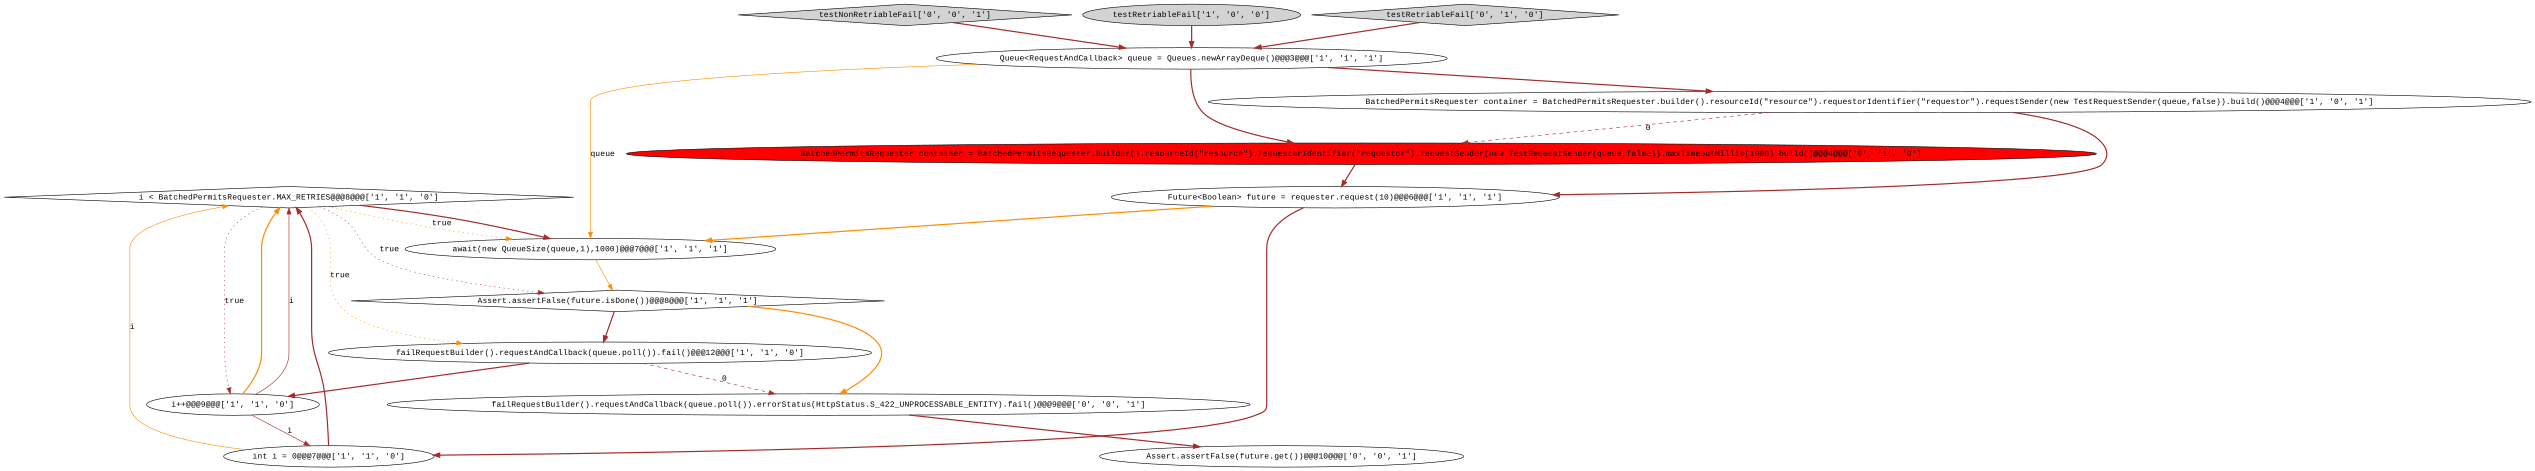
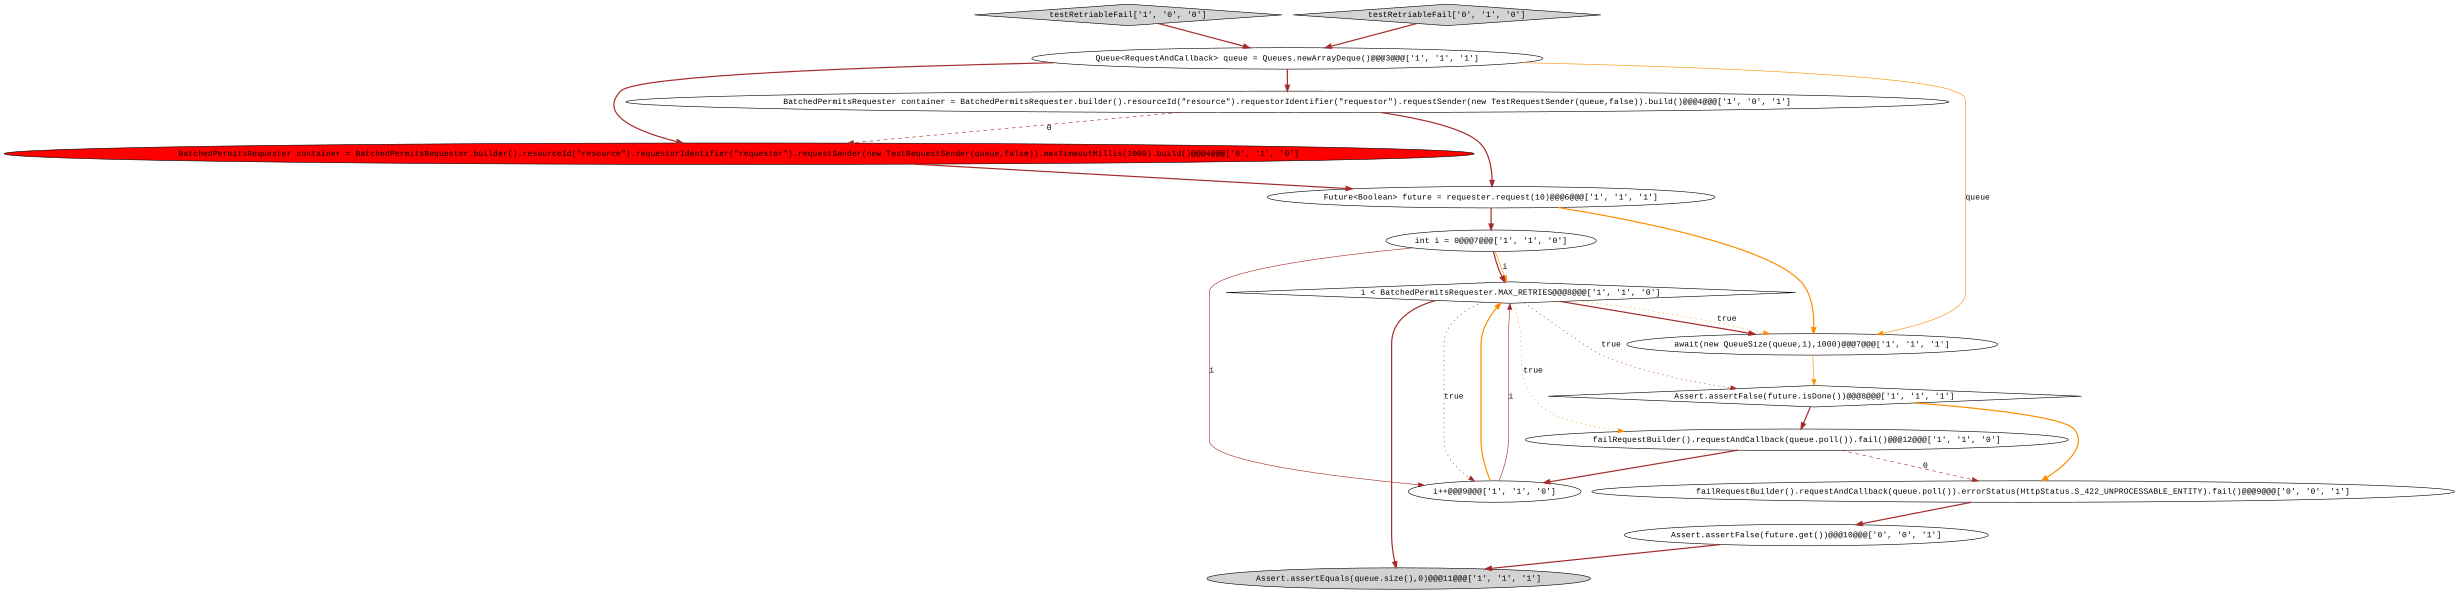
(905, 15) -> none
(1192, 15) -> (1128, 15)
(278, 429) -> (1209, 369)
none -> (1399, 579)
